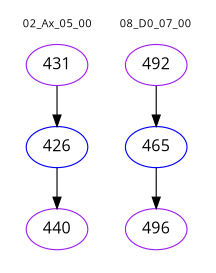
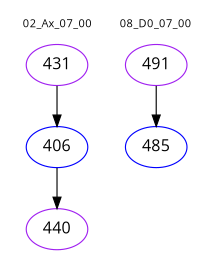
(58, 25) -> (58, 25)
(156, 65) -> (156, 65)
(57, 147) -> (57, 147)
(156, 147) -> (156, 147)
(156, 229) -> none
